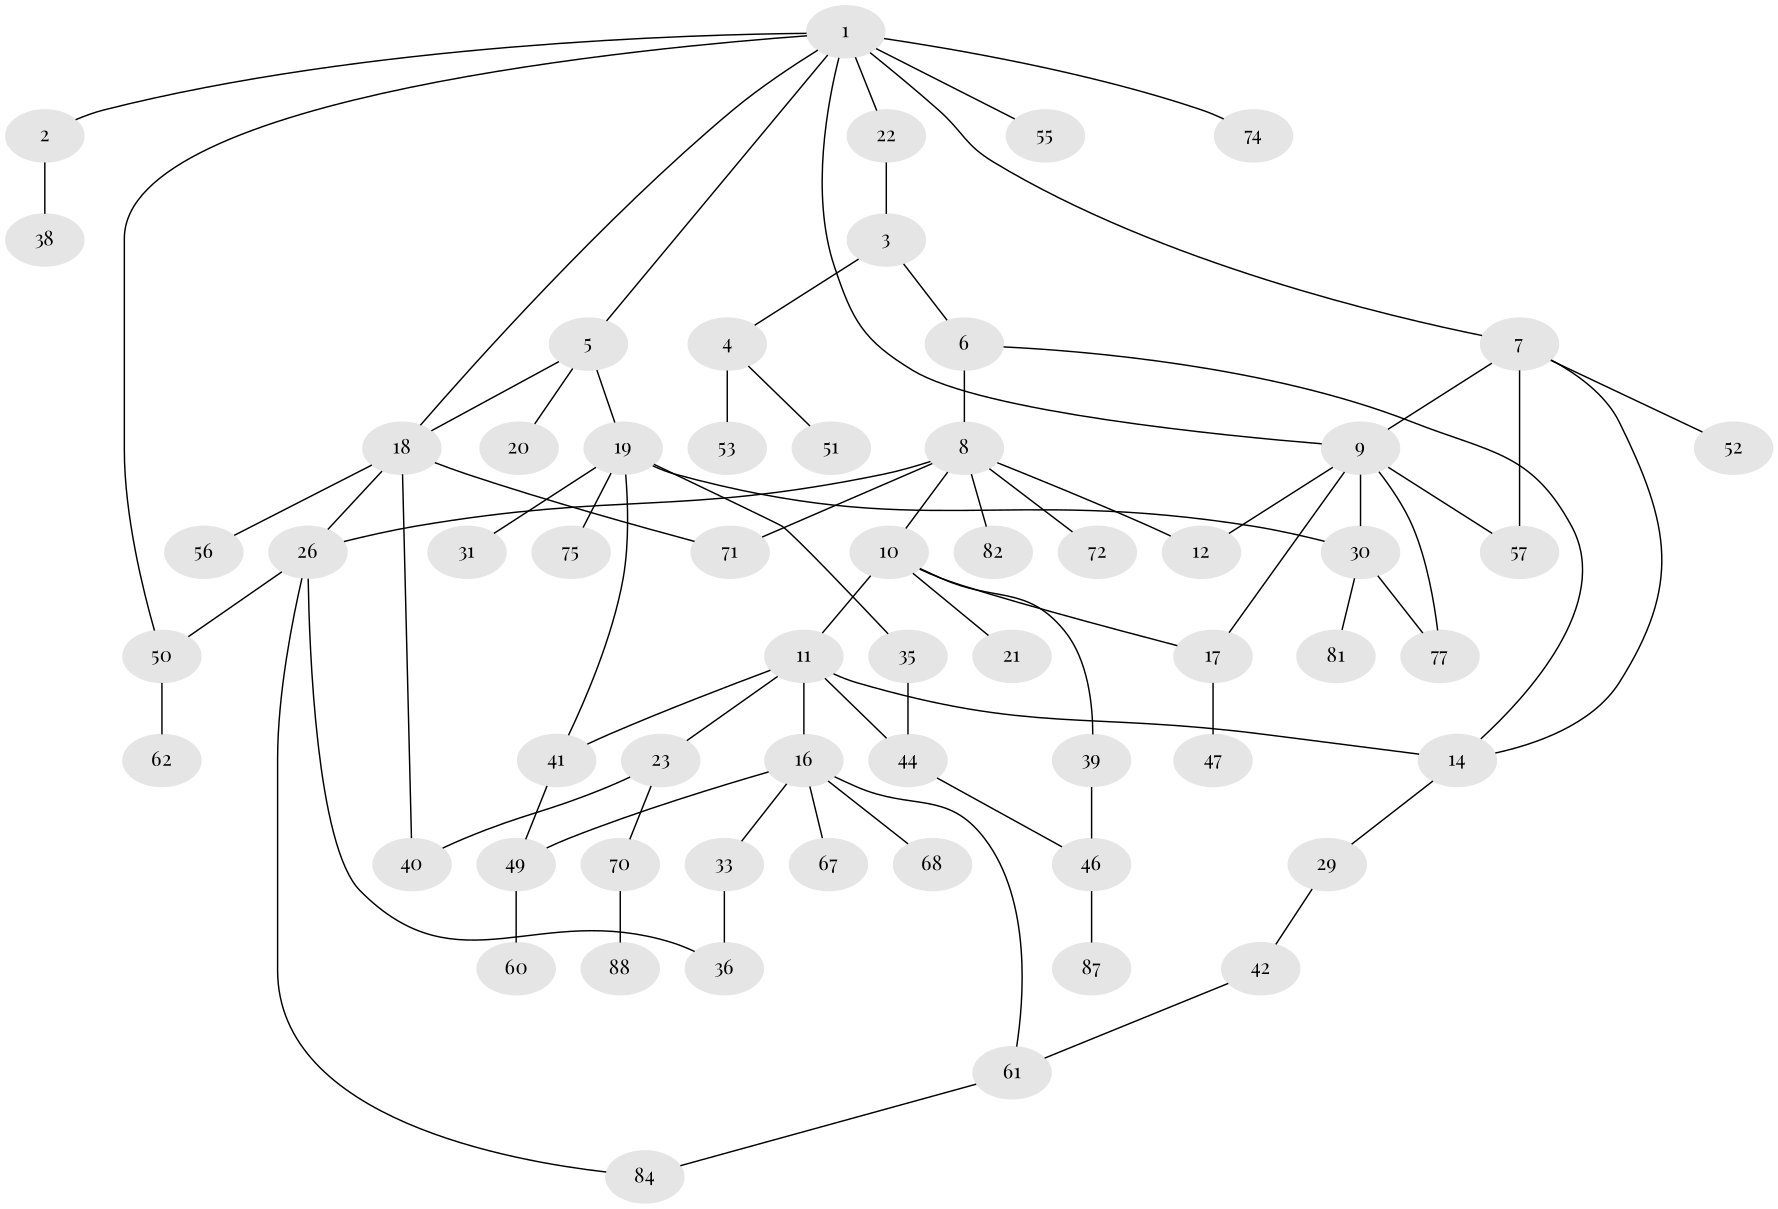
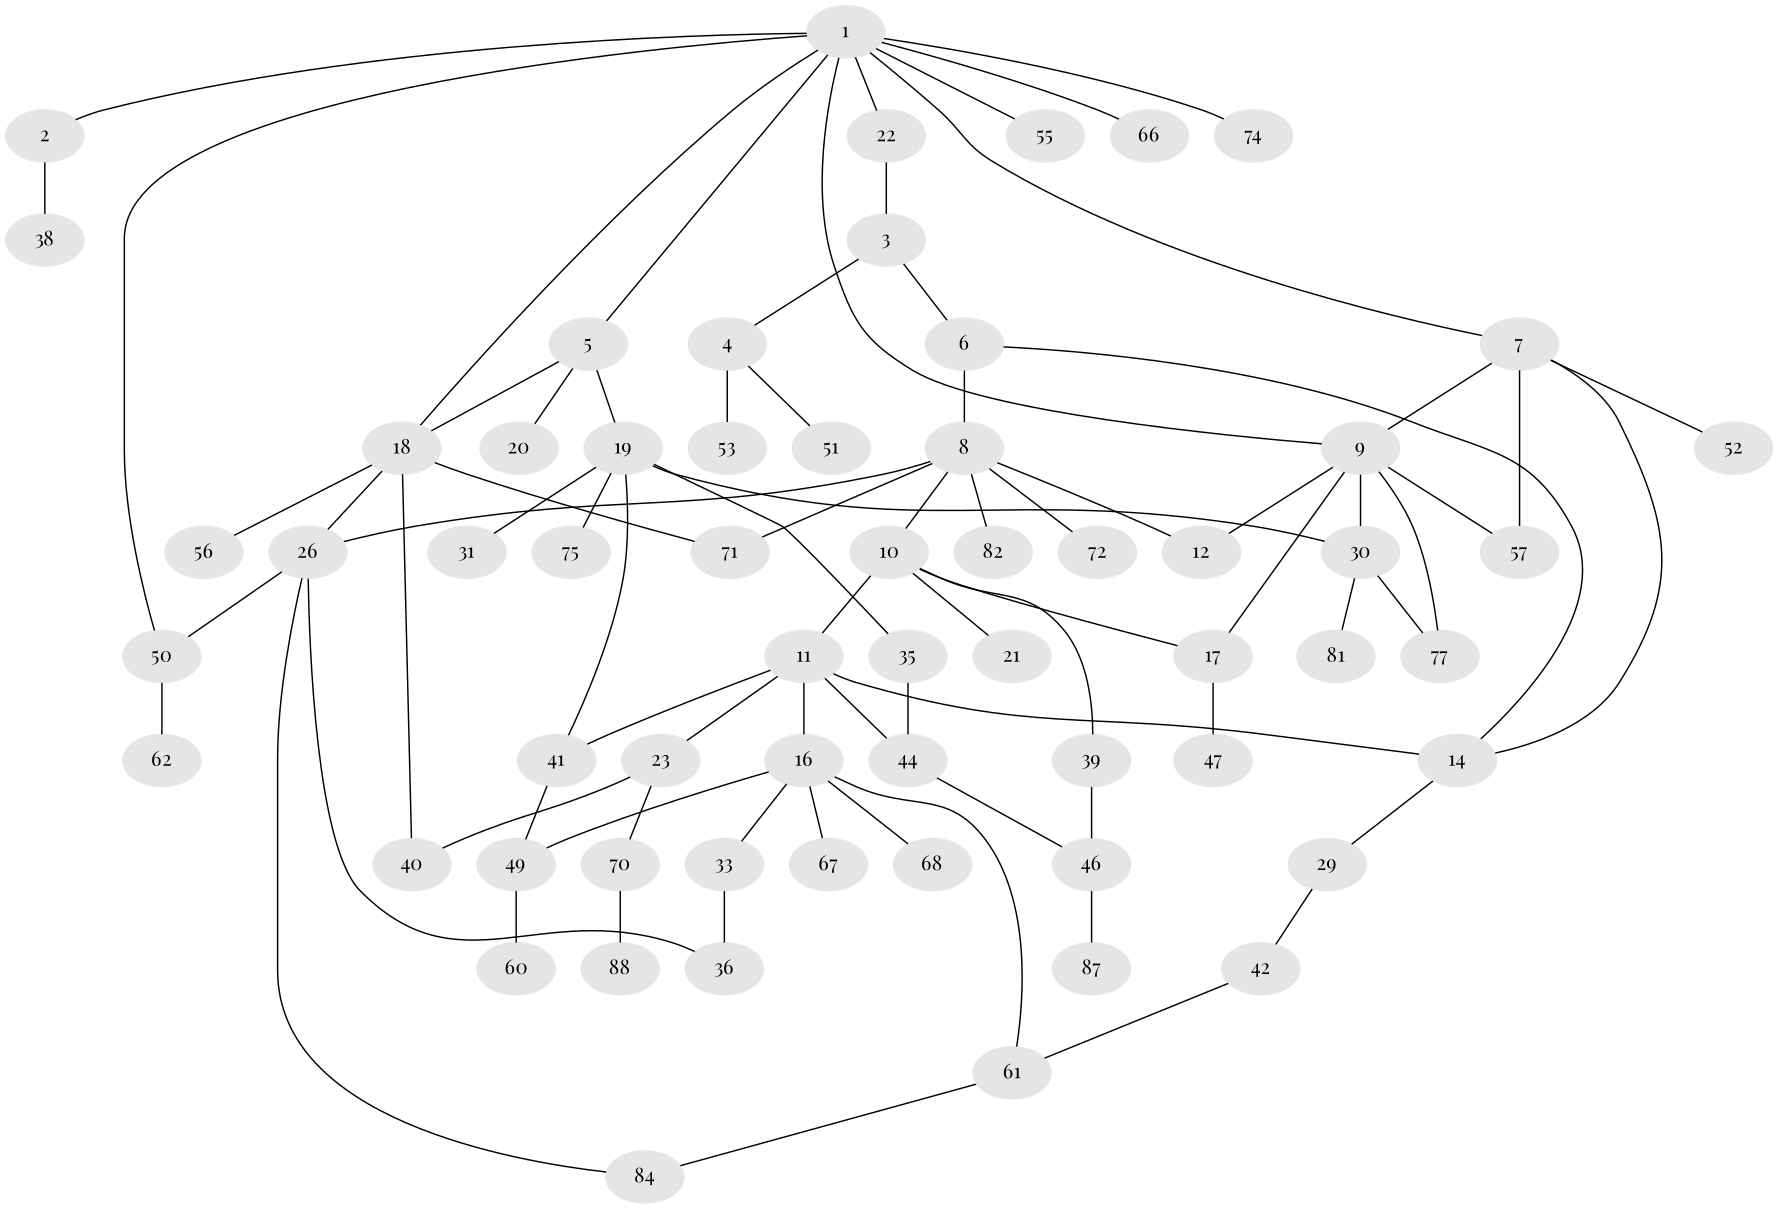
none -> (1149, 136)
